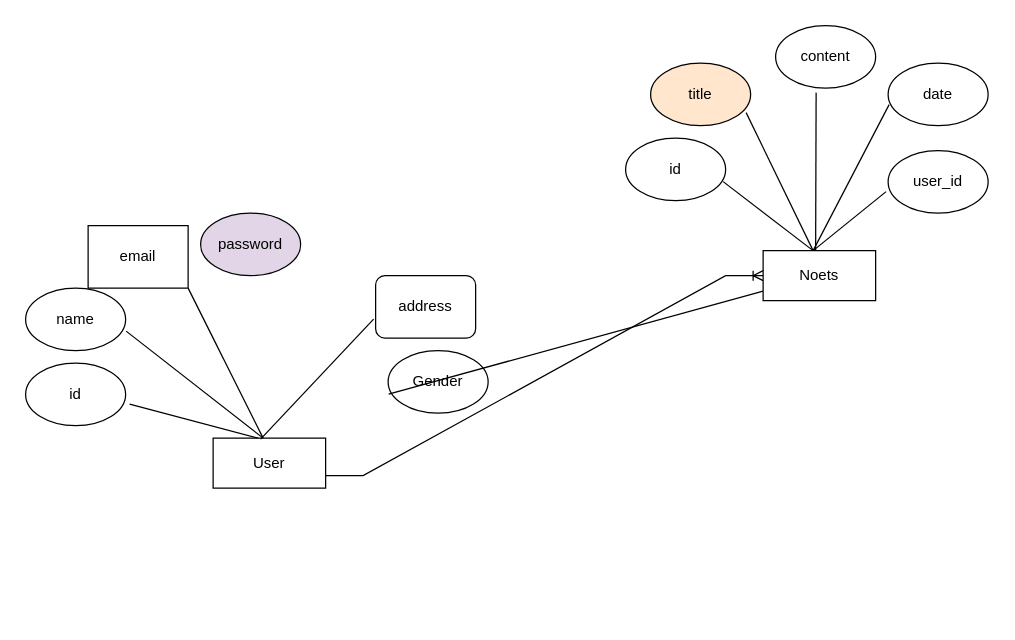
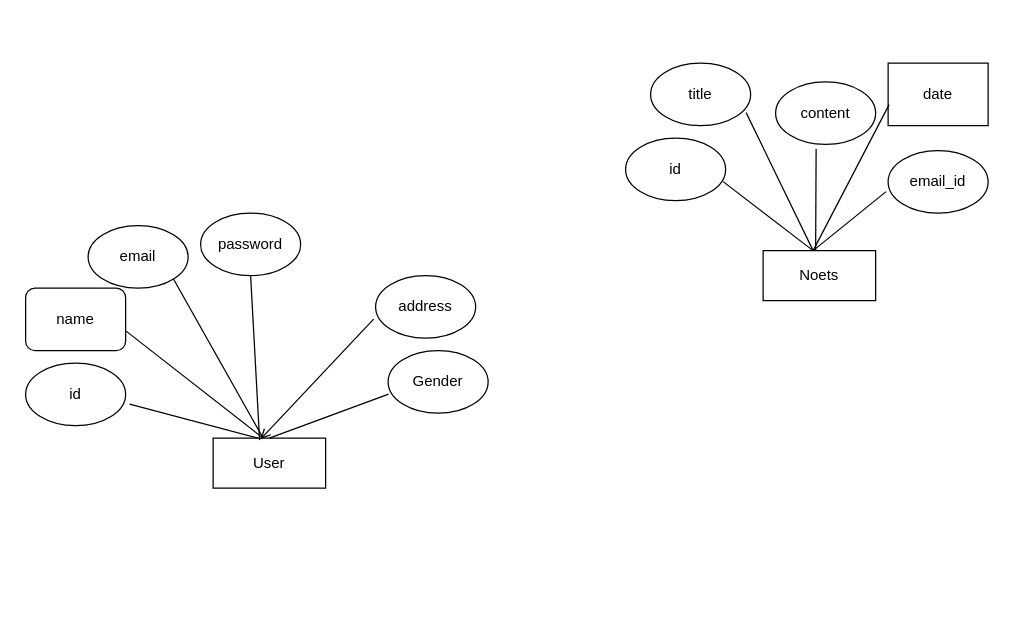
(826, 57) -> (826, 113)
(701, 94) -> (701, 94)
(938, 94) -> (938, 94)
(938, 182) -> (938, 182)
(251, 244) -> (251, 244)
(138, 257) -> (138, 257)
(426, 307) -> (426, 307)
(76, 319) -> (76, 319)
none -> (255, 351)
(505, 362) -> (329, 416)
(478, 412) -> none
(264, 435) -> (266, 433)
